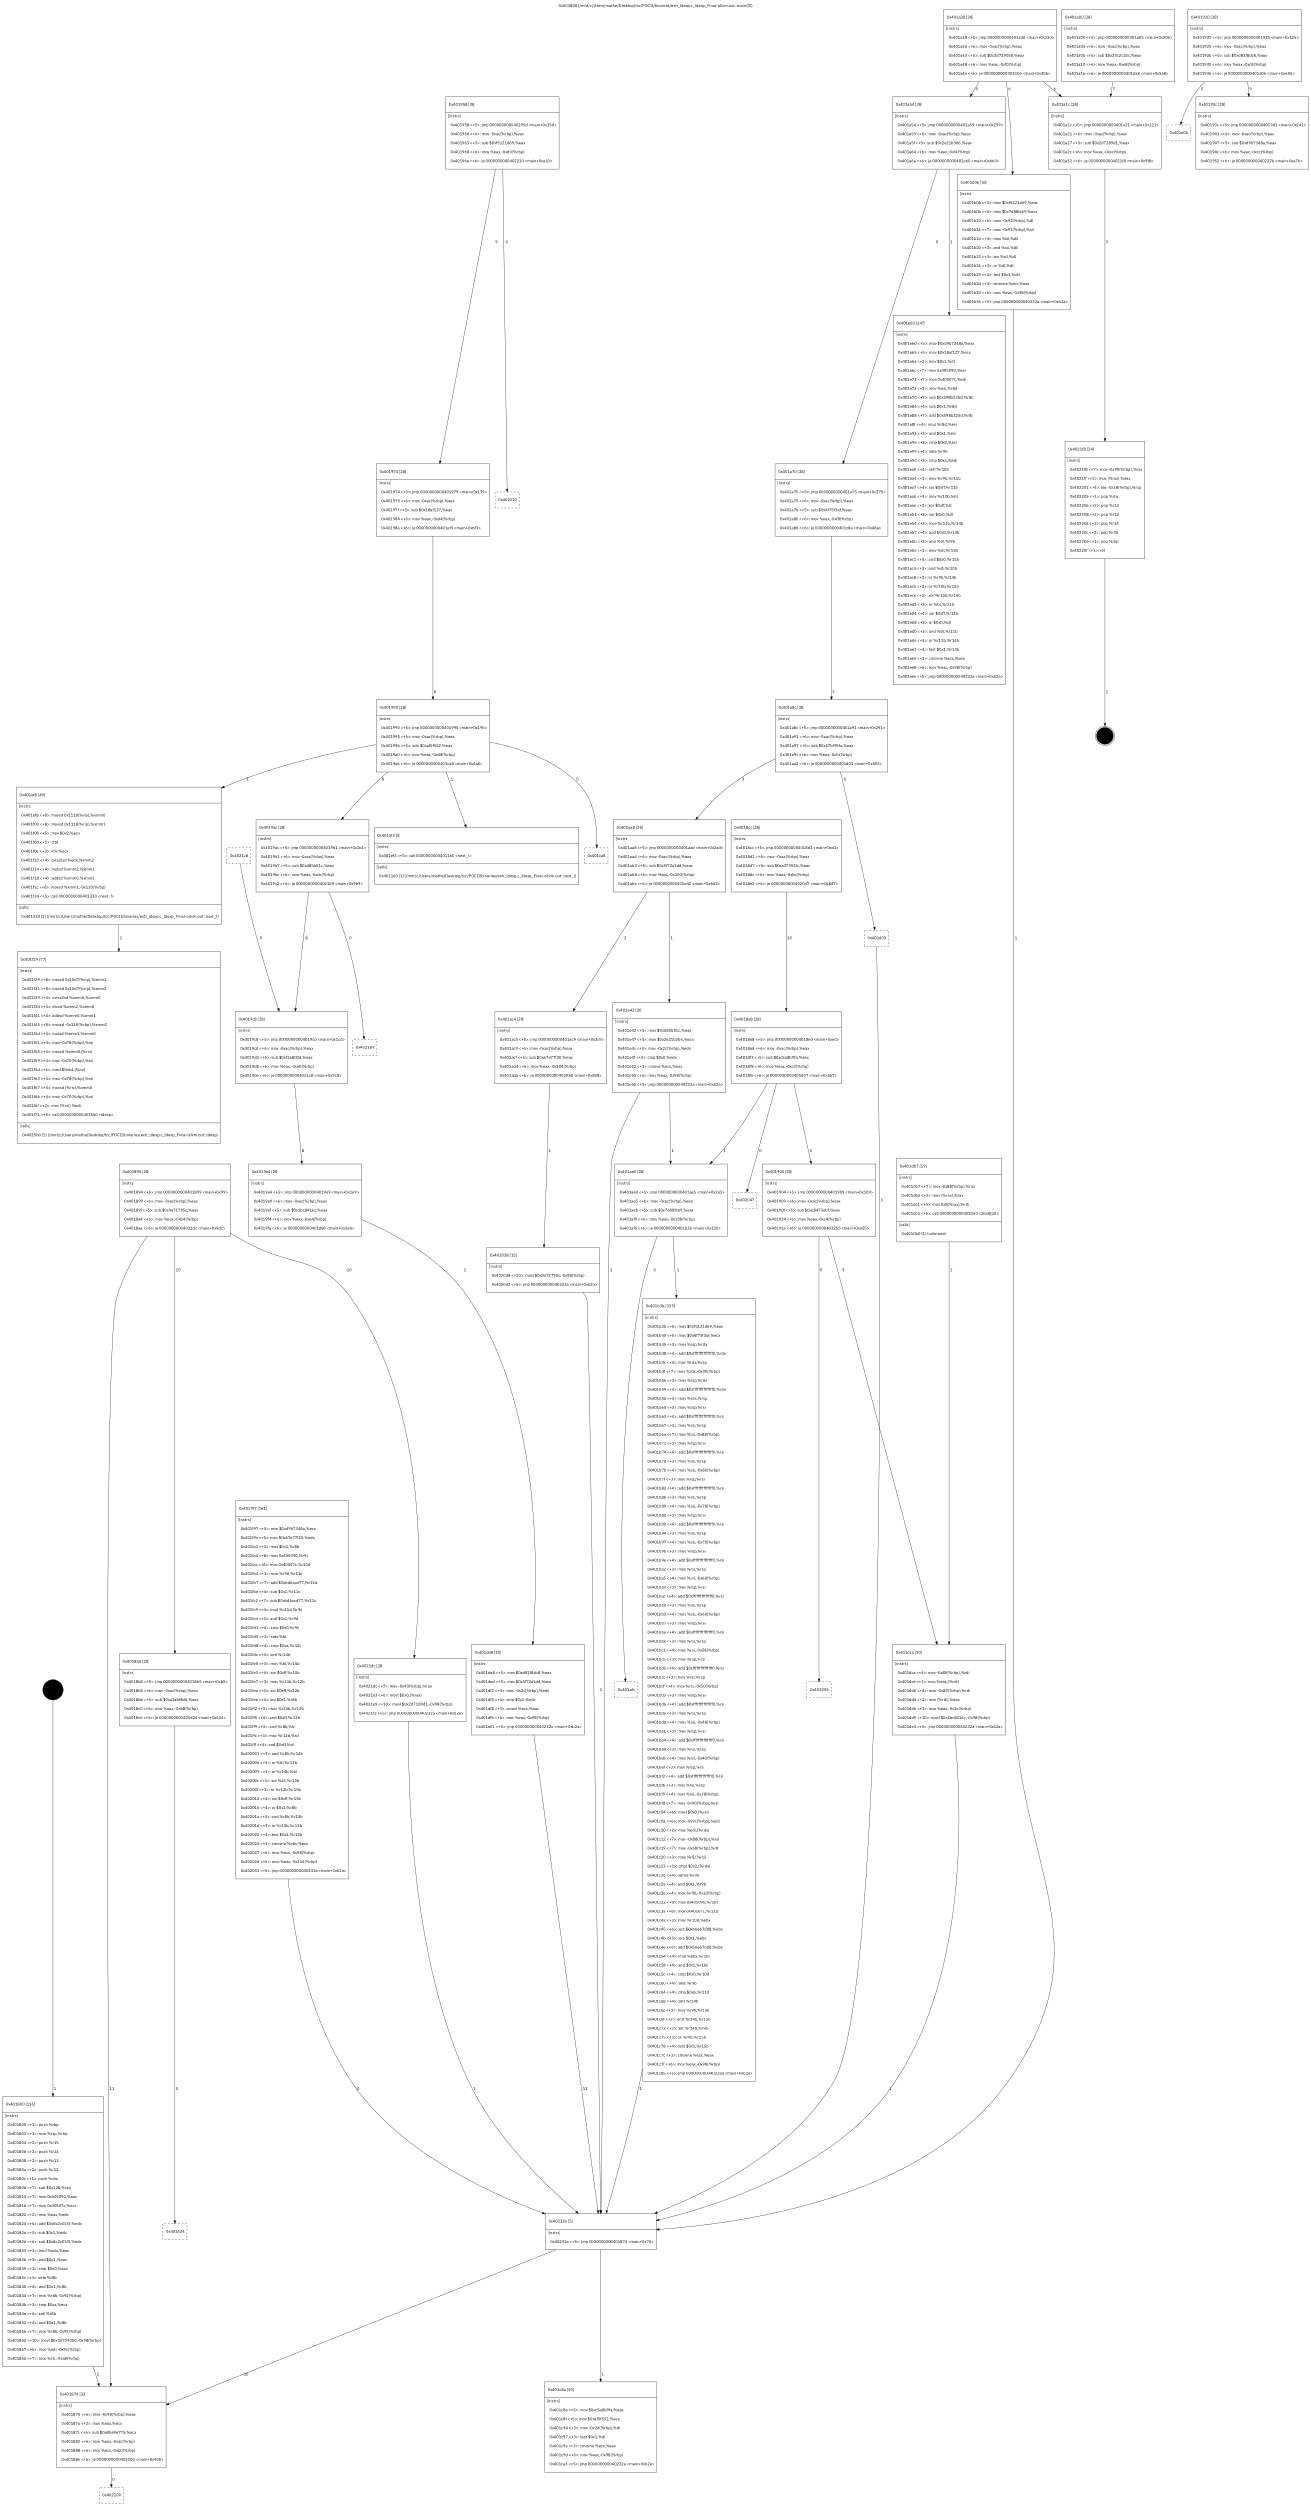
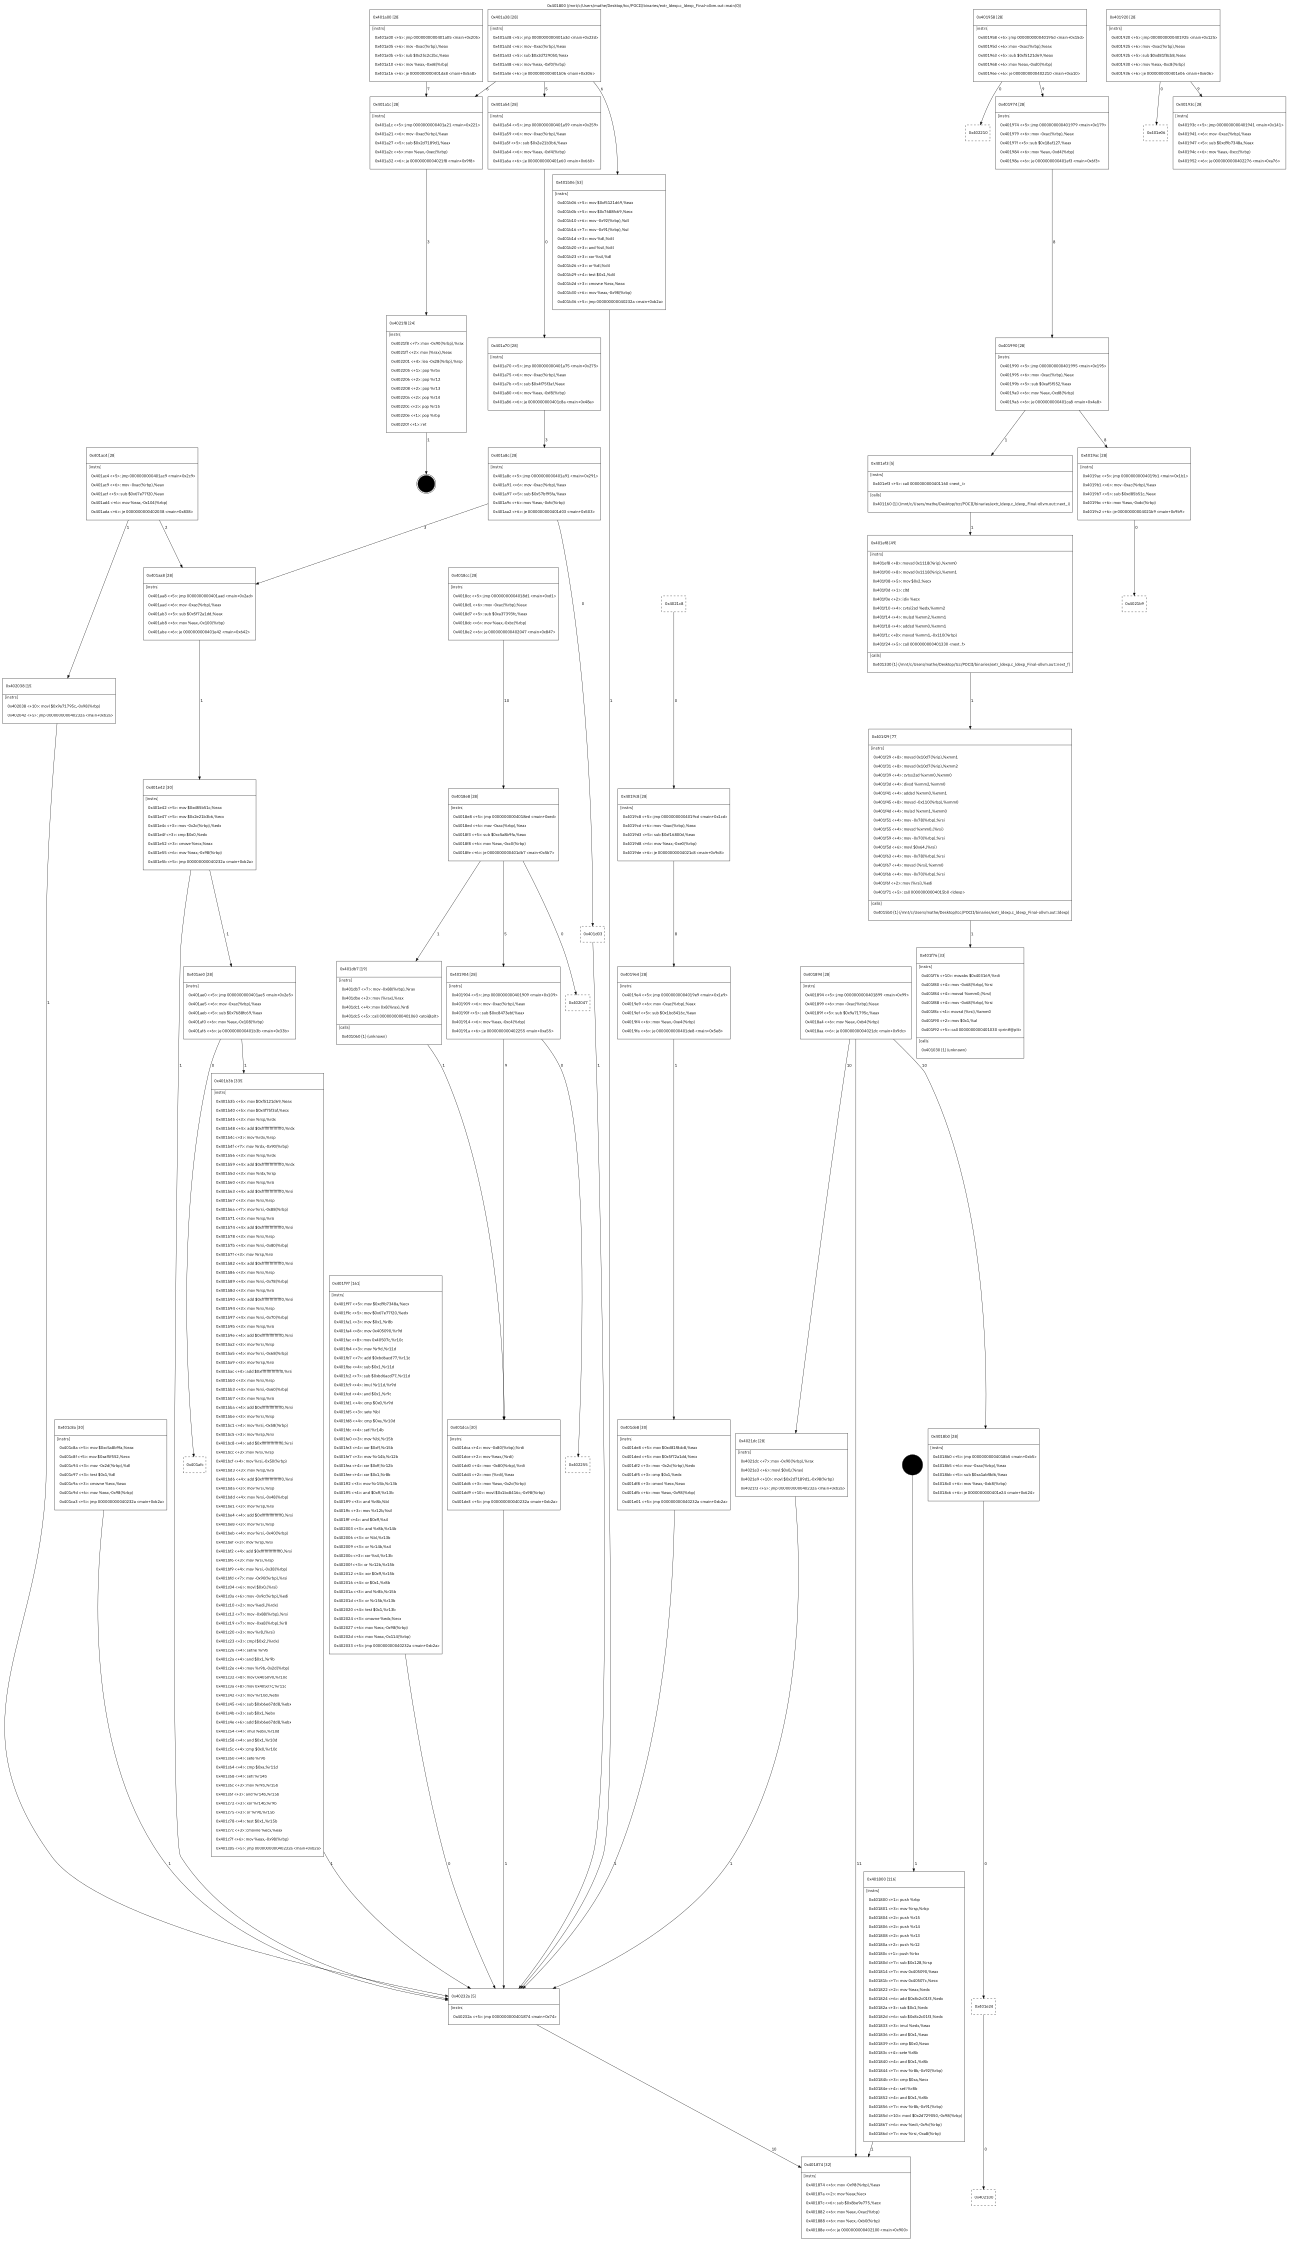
(949, 500) -> none
(299, 762) -> (970, 522)
(596, 856) -> none
(302, 950) -> none
(611, 950) -> (170, 543)
none -> (970, 1003)
(742, 1124) -> (449, 910)
(585, 2089) -> (615, 1864)
(601, 2314) -> (153, 1843)
(111, 2476) -> (984, 2101)
